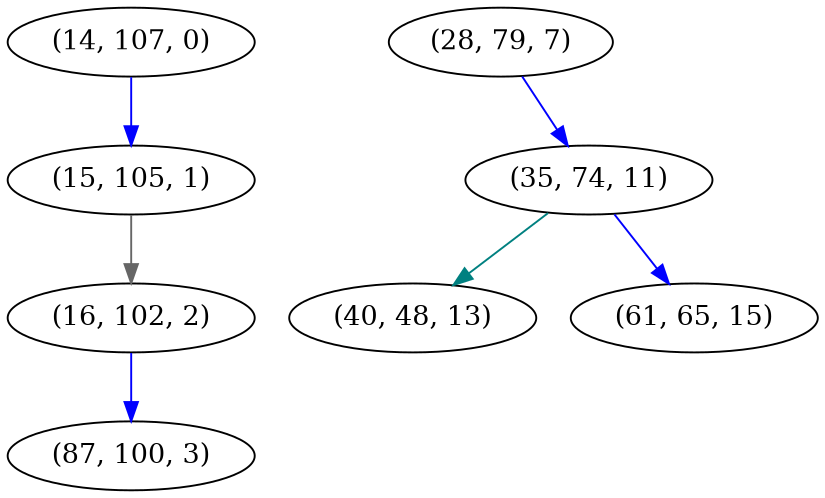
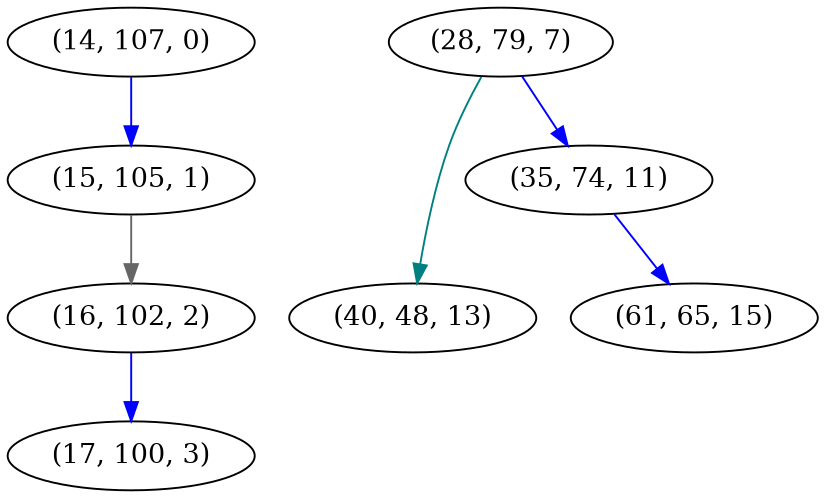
(508, 243) -> (442, 168)
(131, 456) -> (131, 456)
